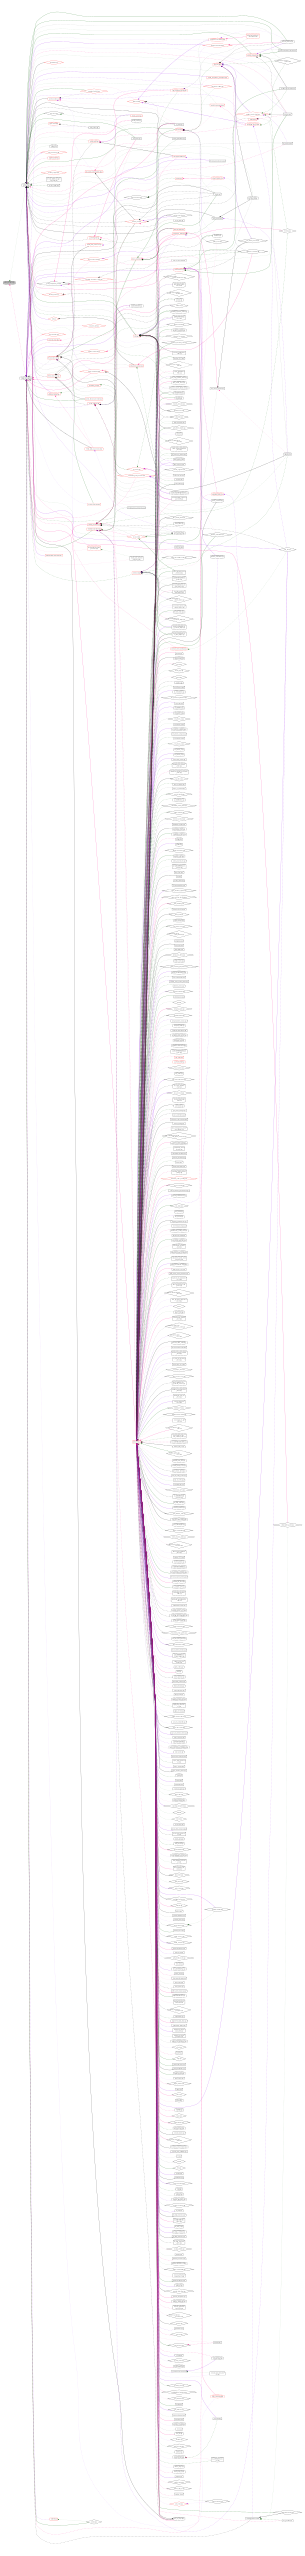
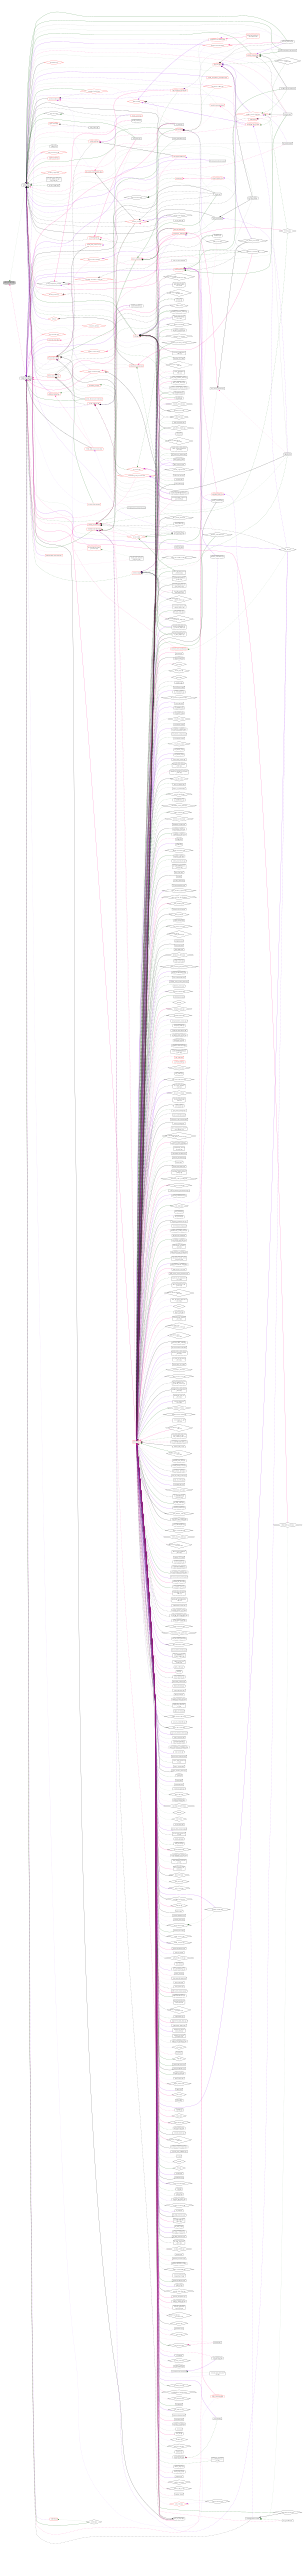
(179, 1179) -> (179, 1179)
